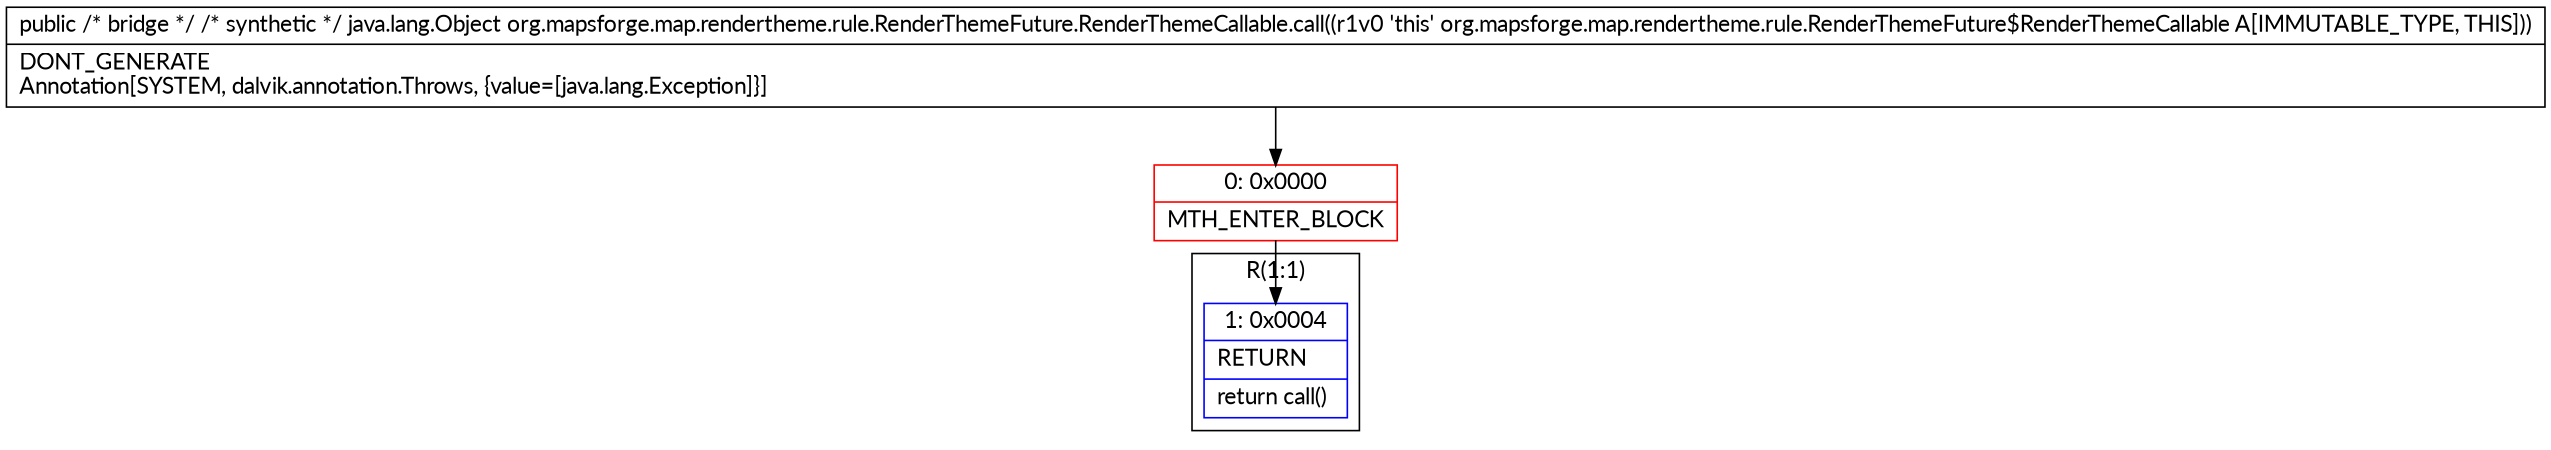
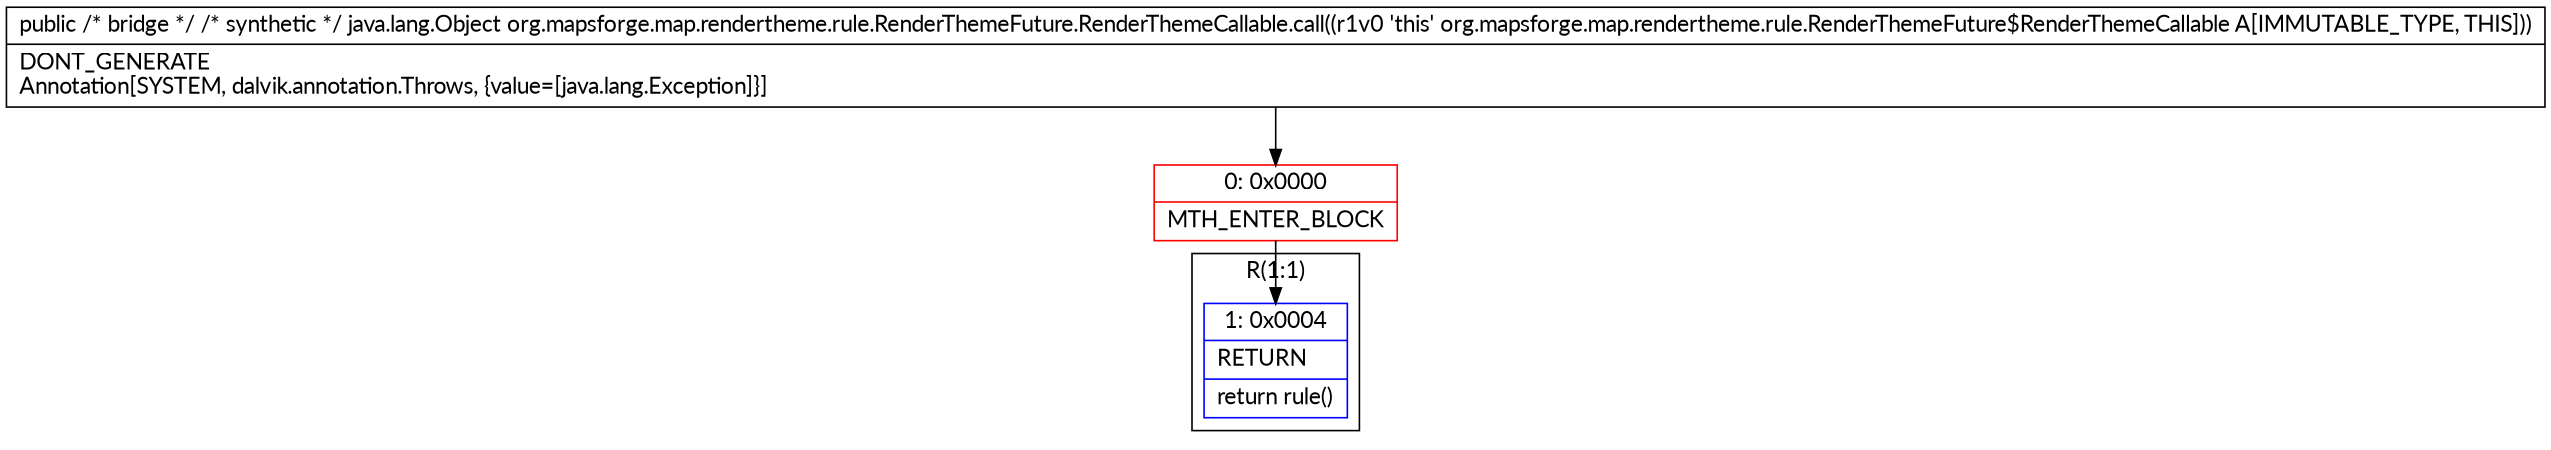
(1272, 398) -> (1276, 398)
